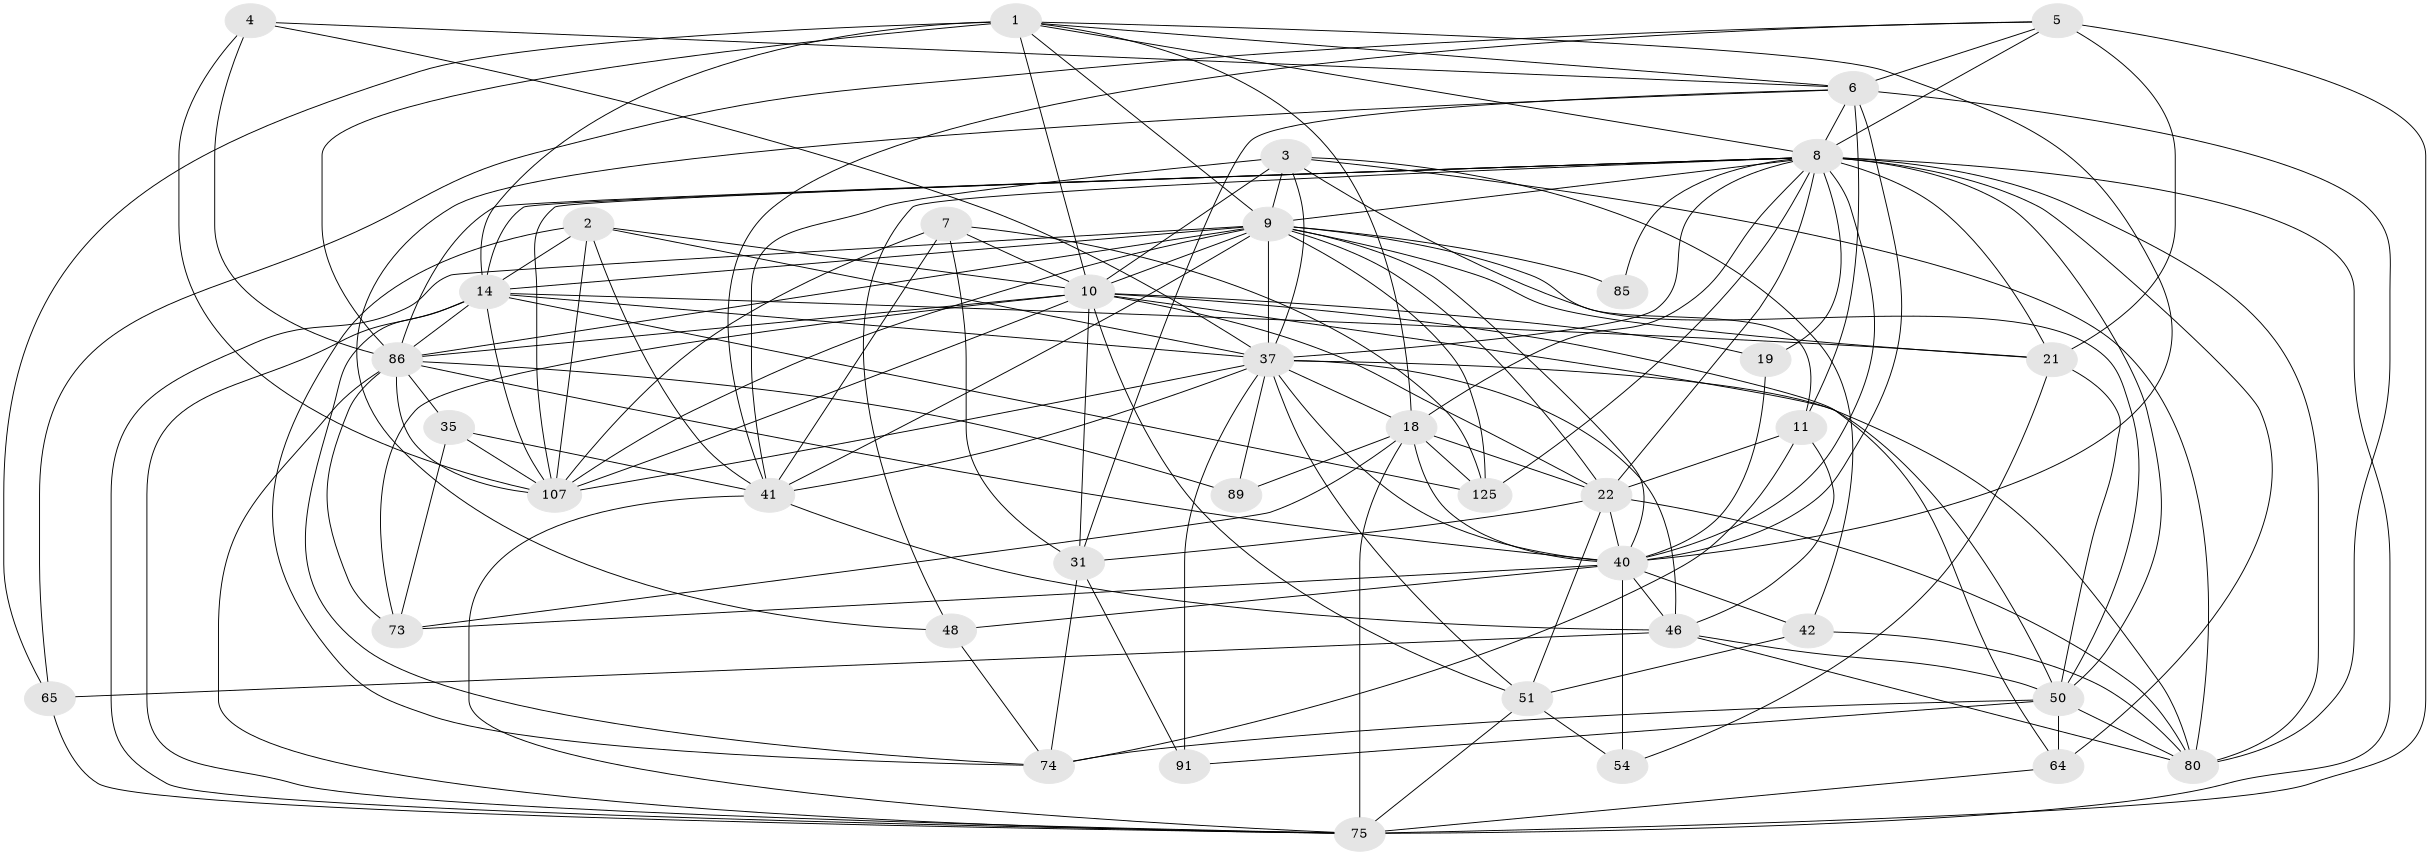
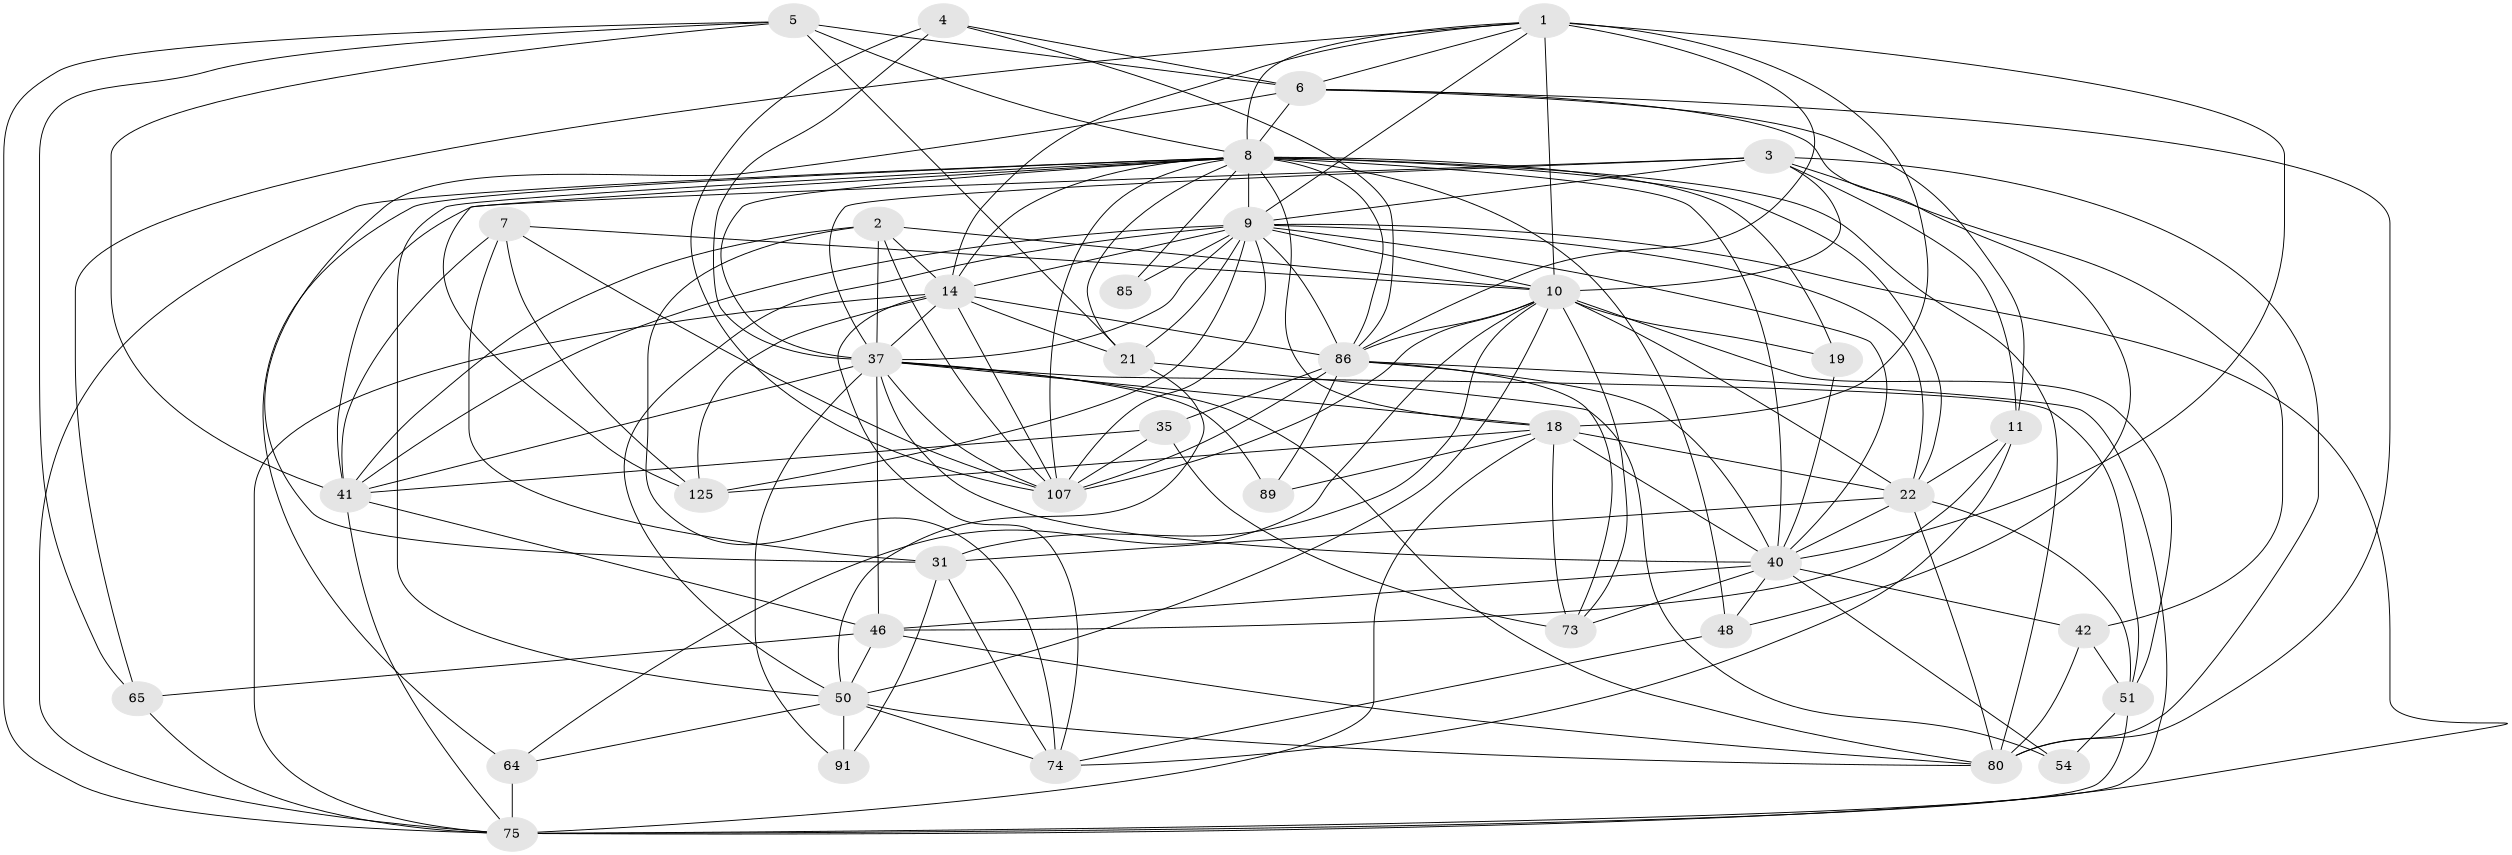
(1881, 399) -> none
